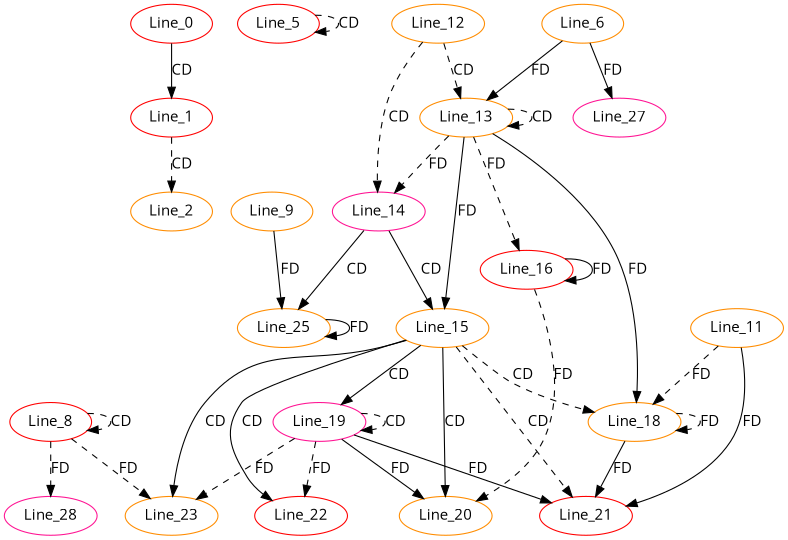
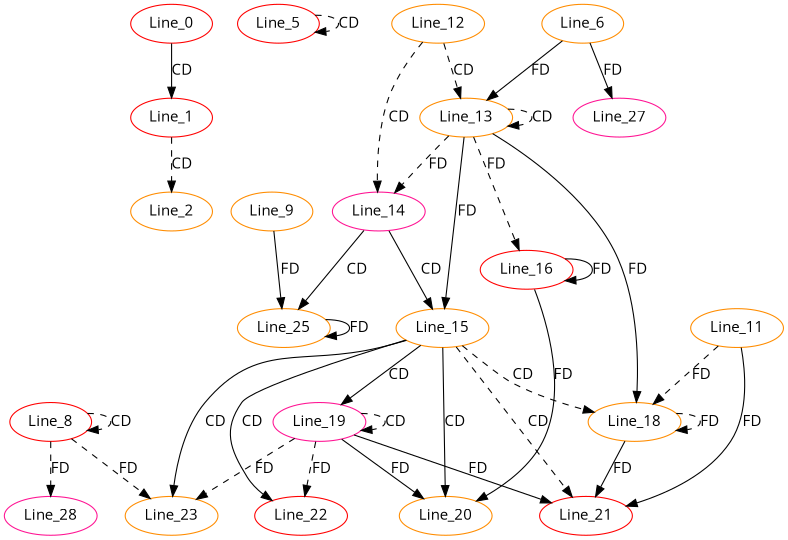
(552, 411) -> (552, 411)
